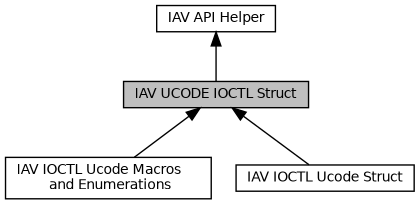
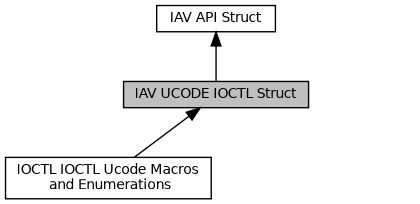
(216, 19) -> (216, 19)
(108, 178) -> (108, 178)
(325, 178) -> none
